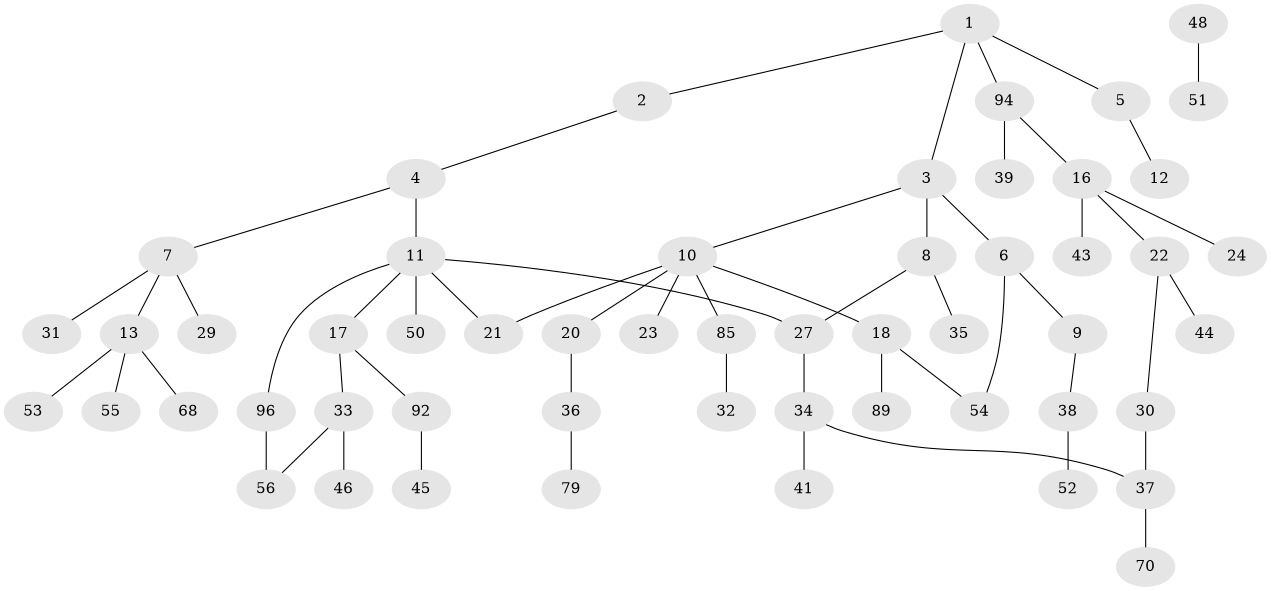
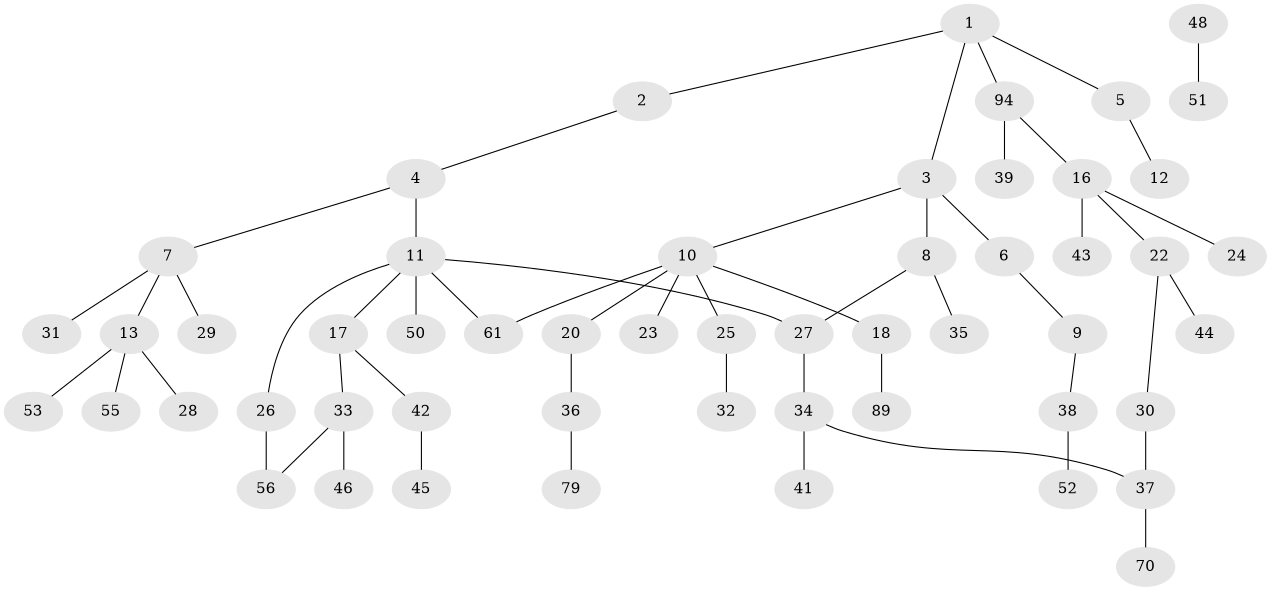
(494, 334) -> (494, 334)
(726, 334) -> (726, 334)
(189, 412) -> (189, 412)
(266, 412) -> (266, 412)
(421, 412) -> (421, 412)
(980, 412) -> none
